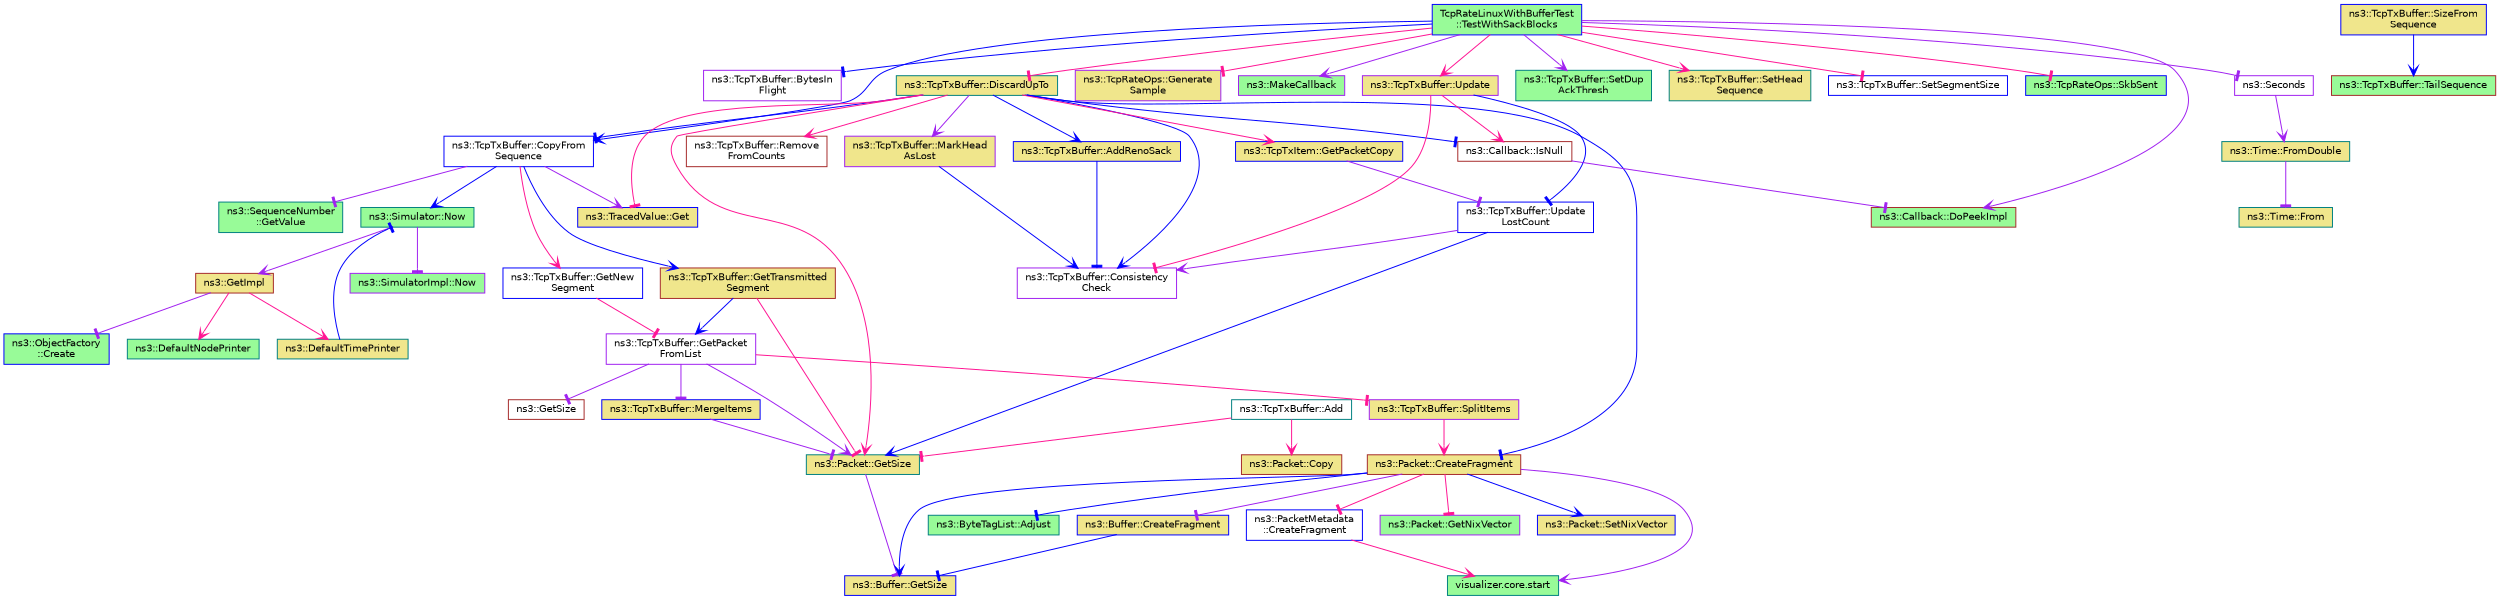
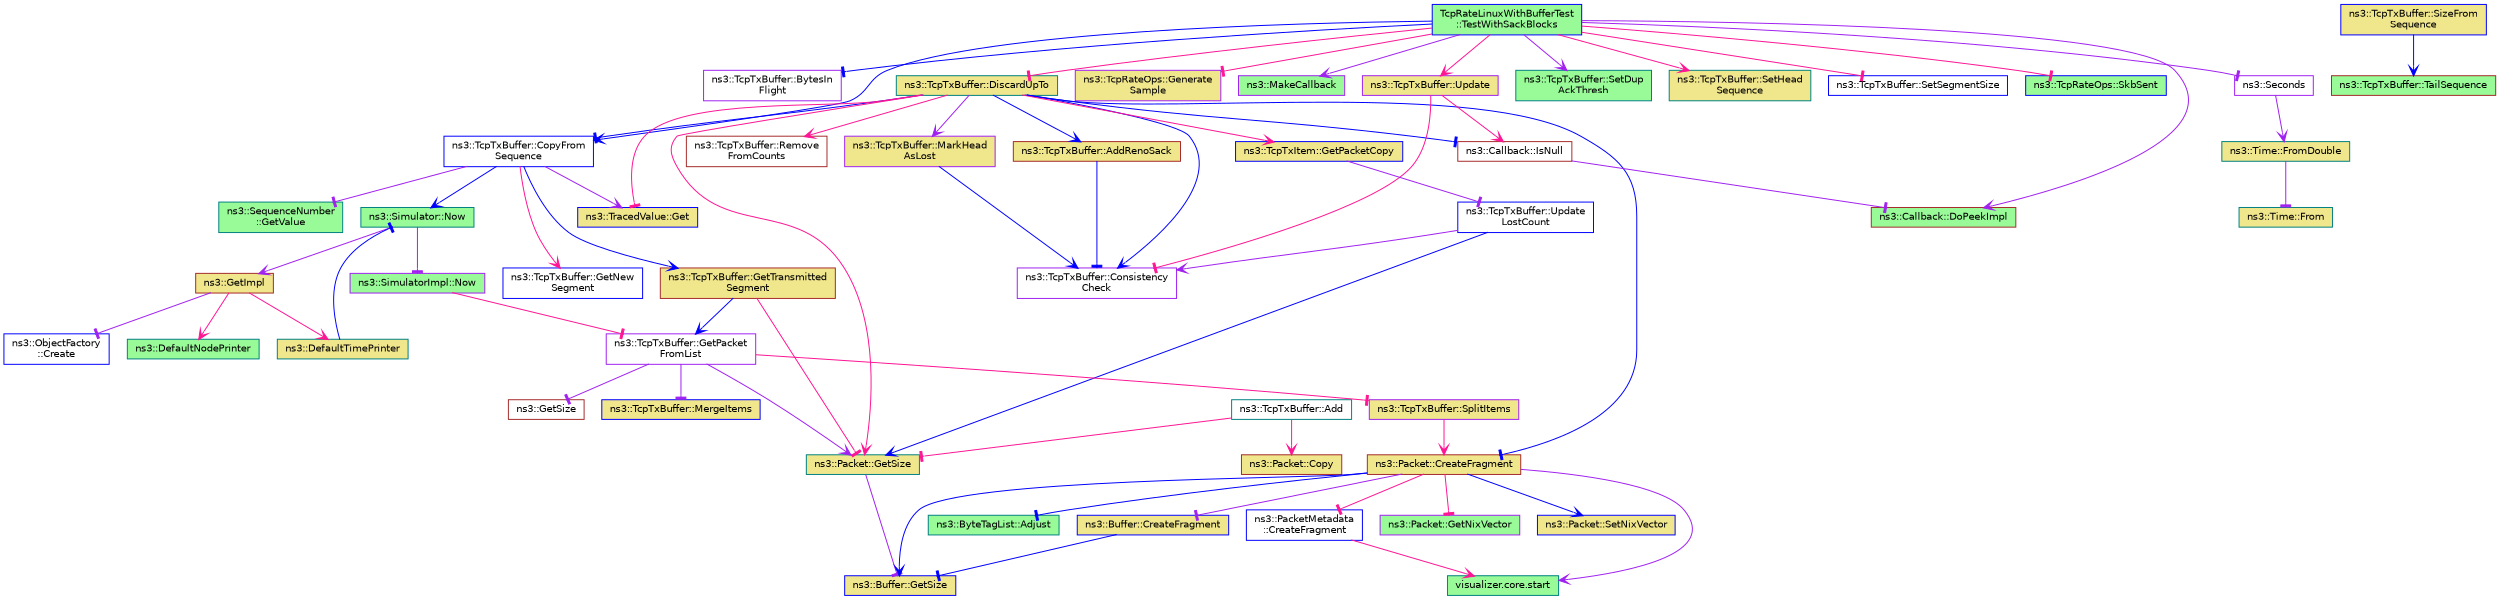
(1561, 122) -> none
(1097, 151) -> (1097, 151)
(625, 315) -> (536, 313)
(57, 349) -> (57, 349)
(770, 436) -> none
